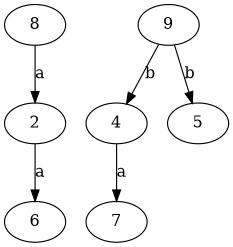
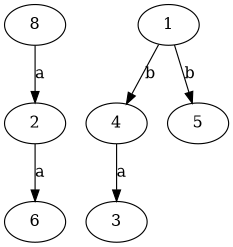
(169, 25) -> (169, 25)
(117, 222) -> (117, 222)
